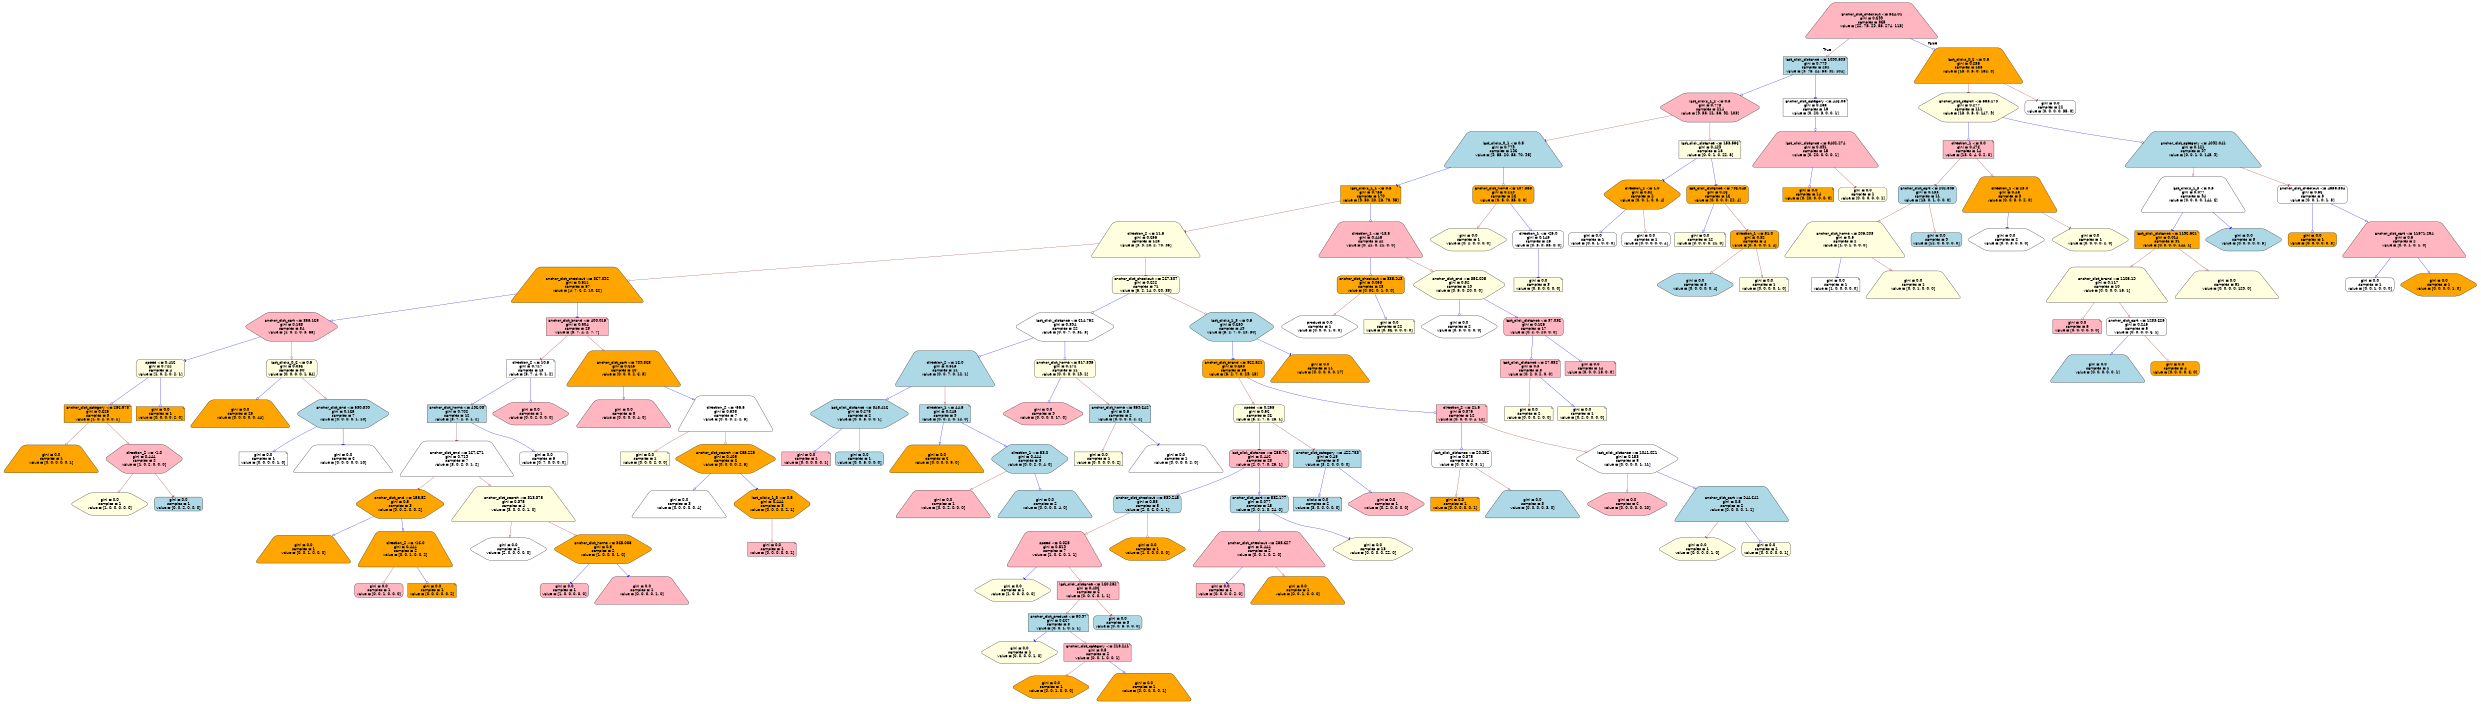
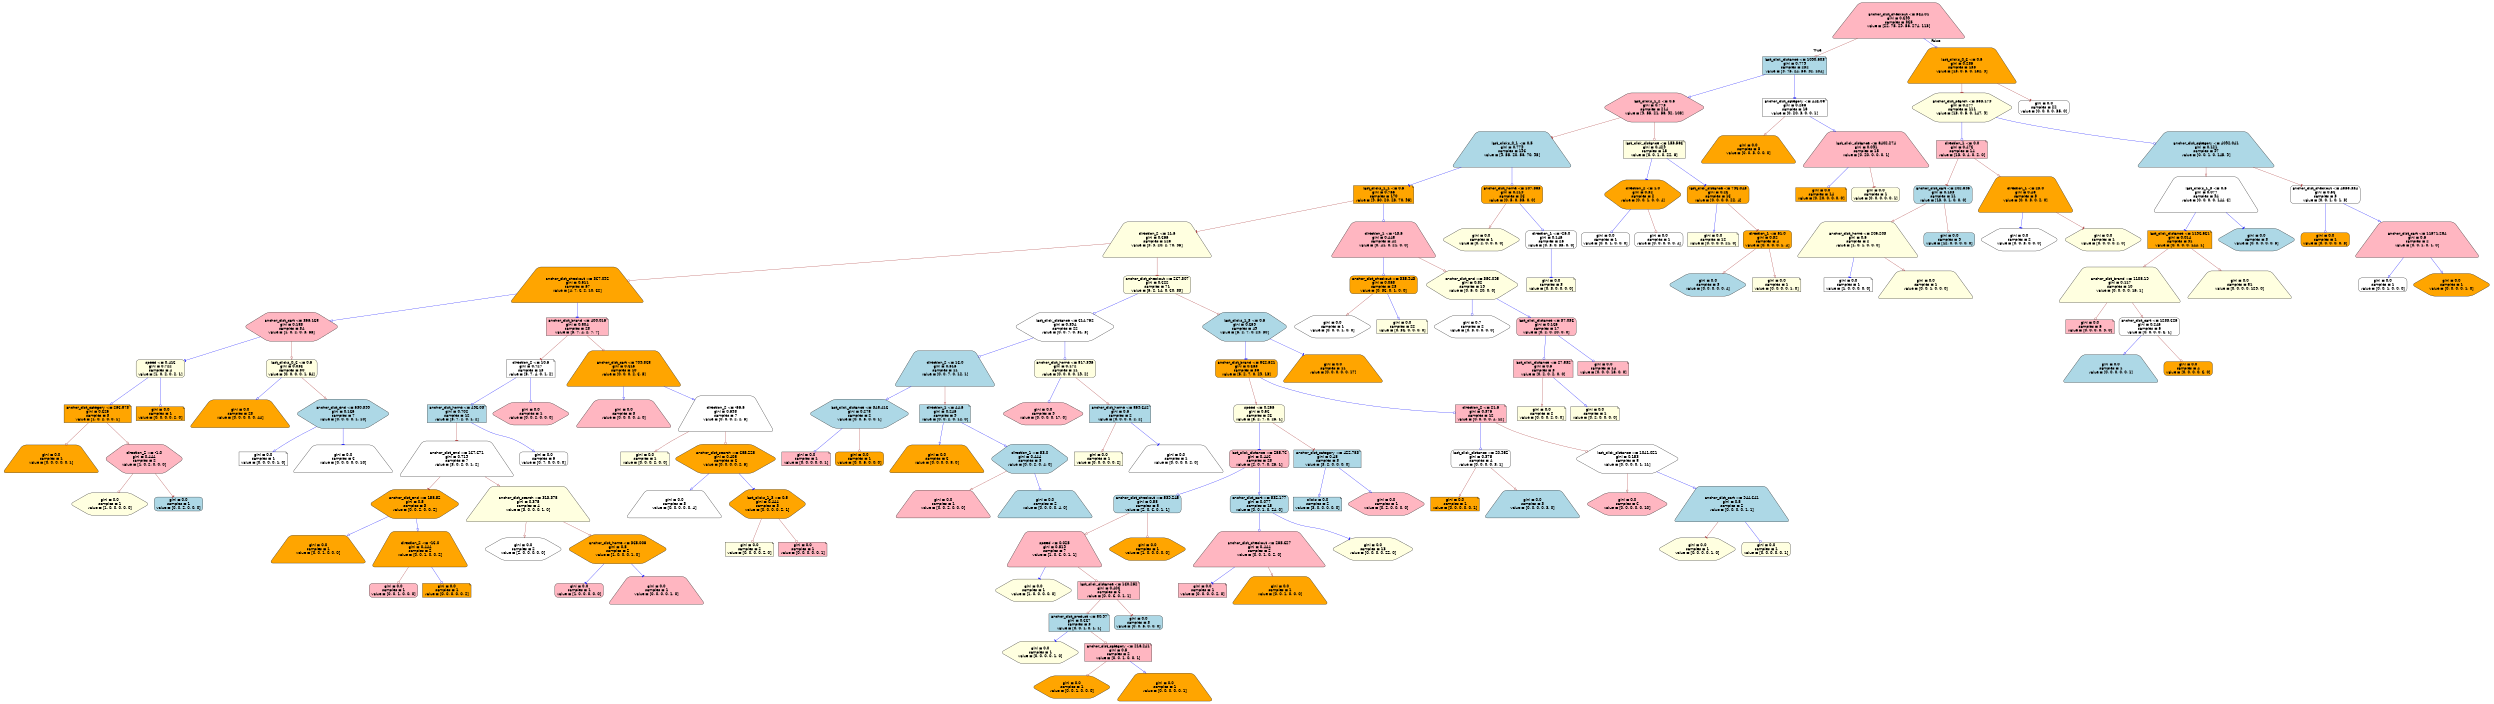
none -> (1749, 149)
(1320, 327) -> (1332, 327)
(1459, 327) -> (1472, 327)
(859, 459) -> (859, 459)
none -> (749, 549)
